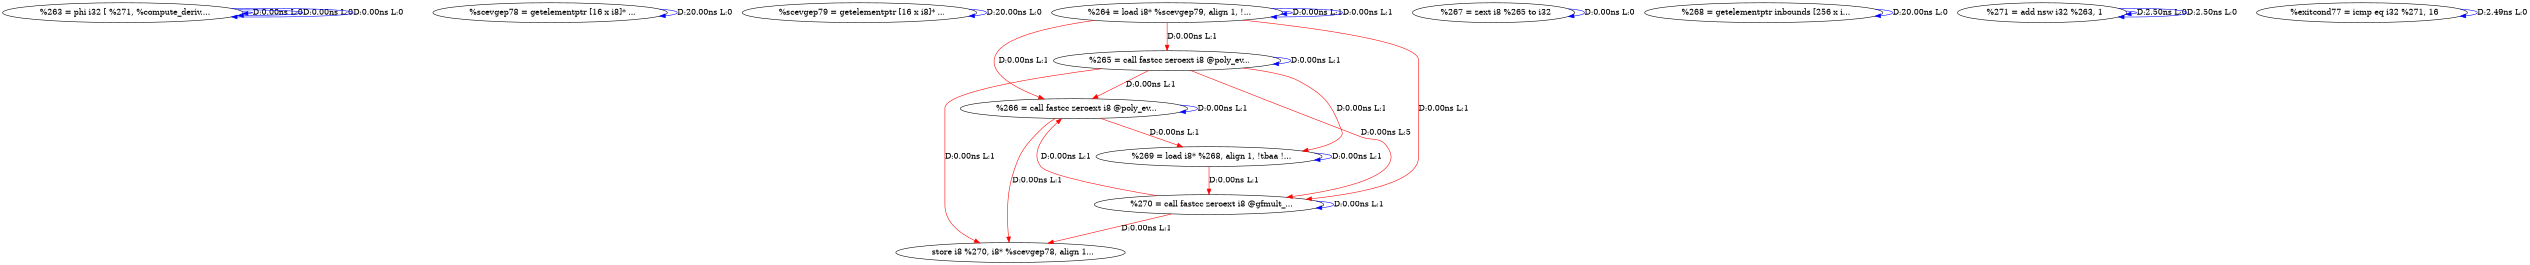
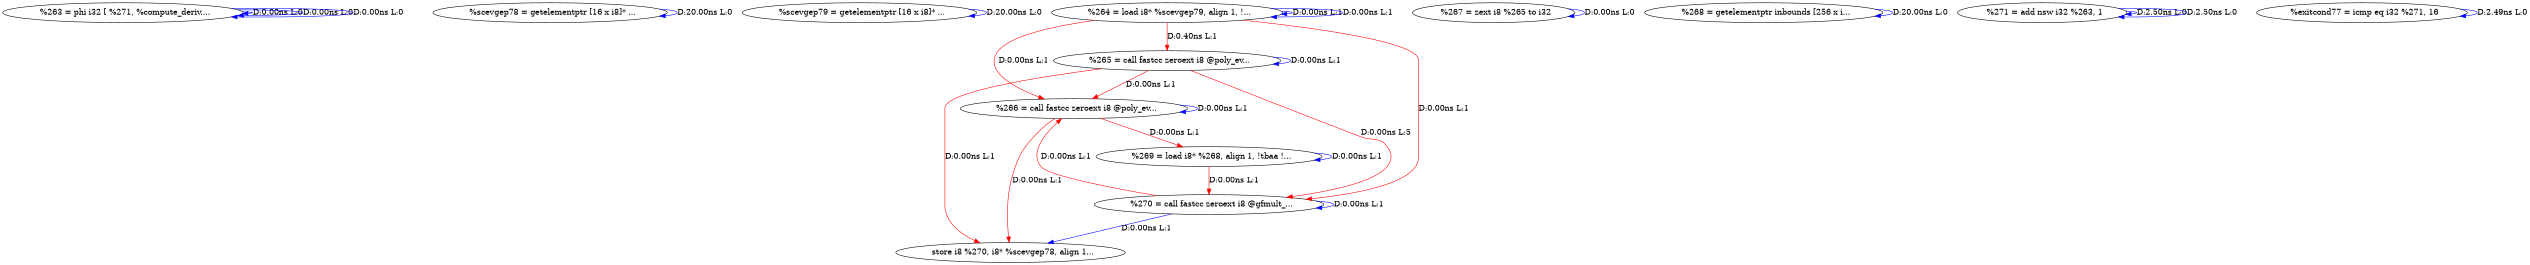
(1192, 37) -> (1192, 37)
(1321, 96) -> none
(1112, 228) -> (1112, 228)
